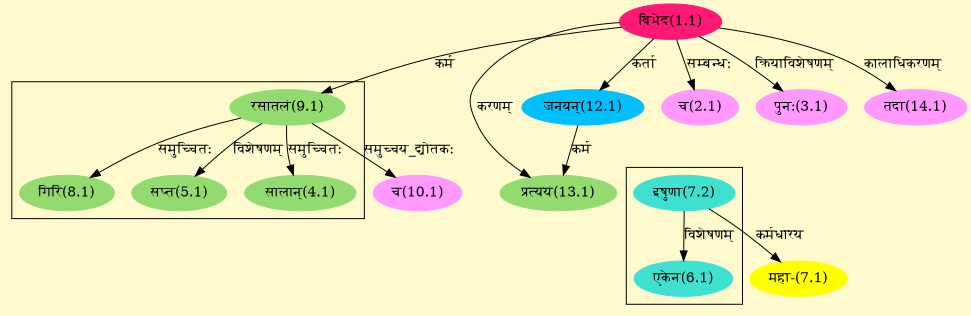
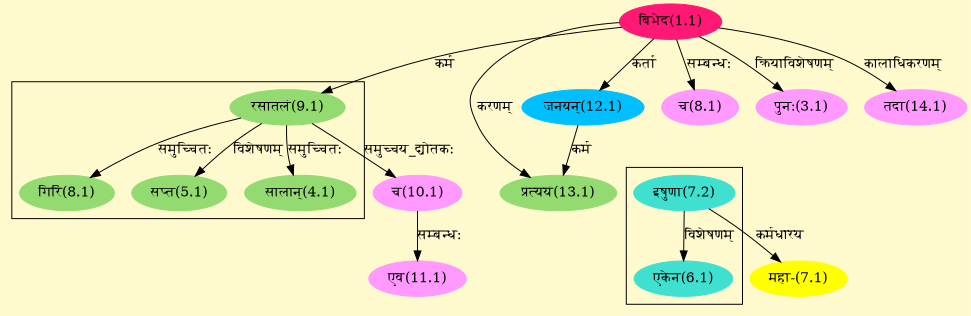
(700, 107) -> (700, 107)
none -> (418, 279)
